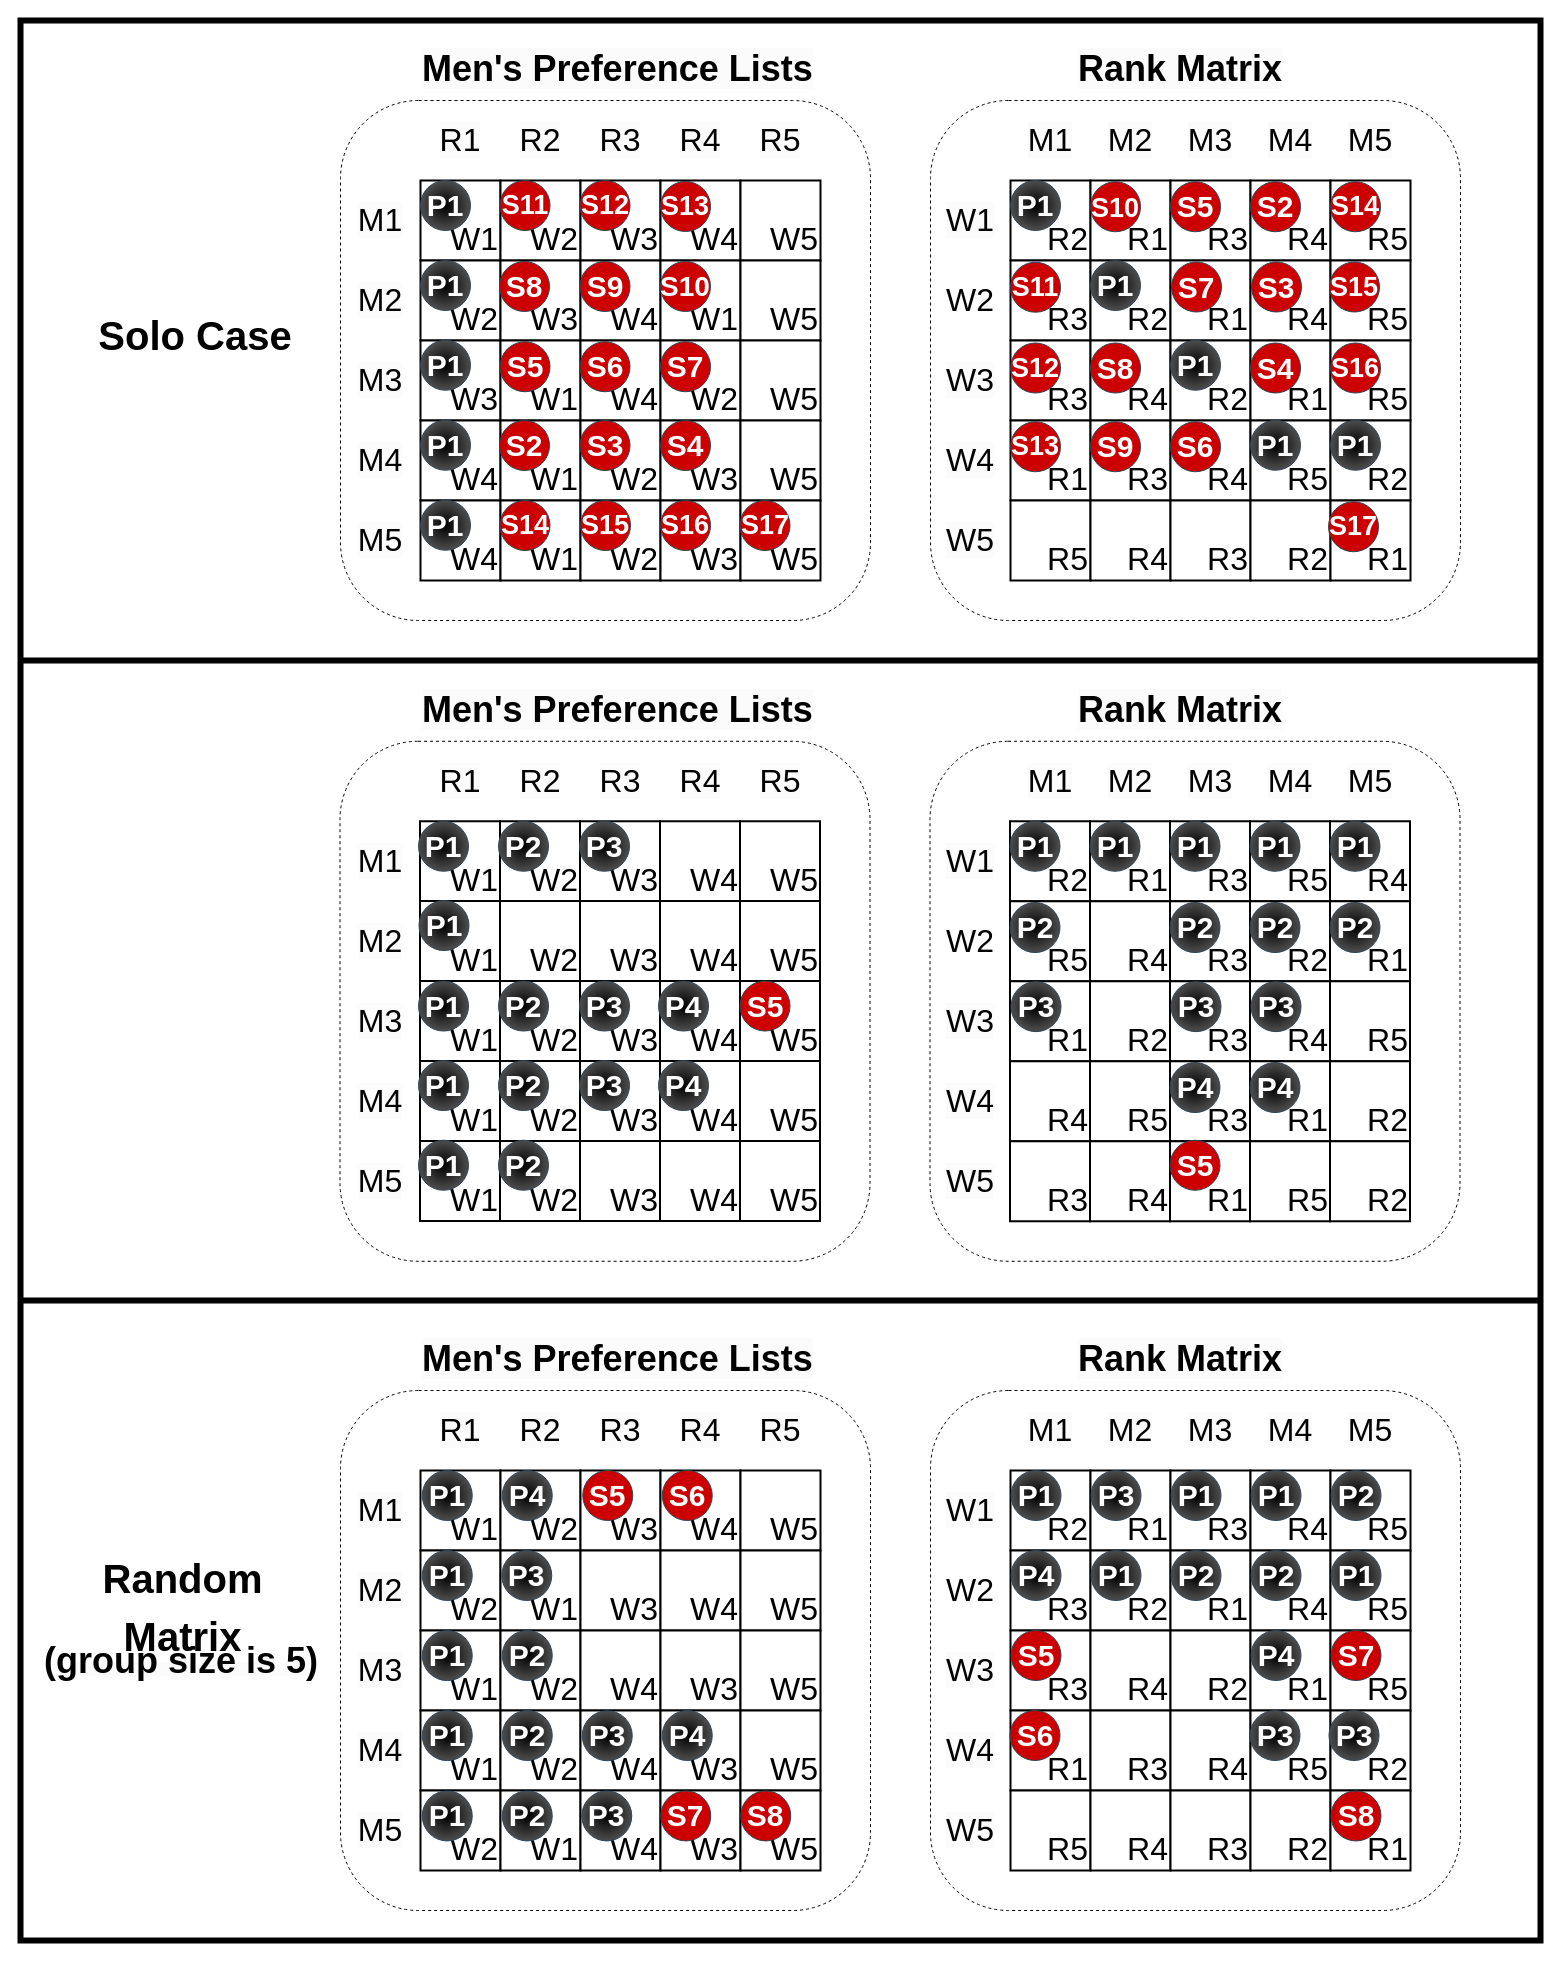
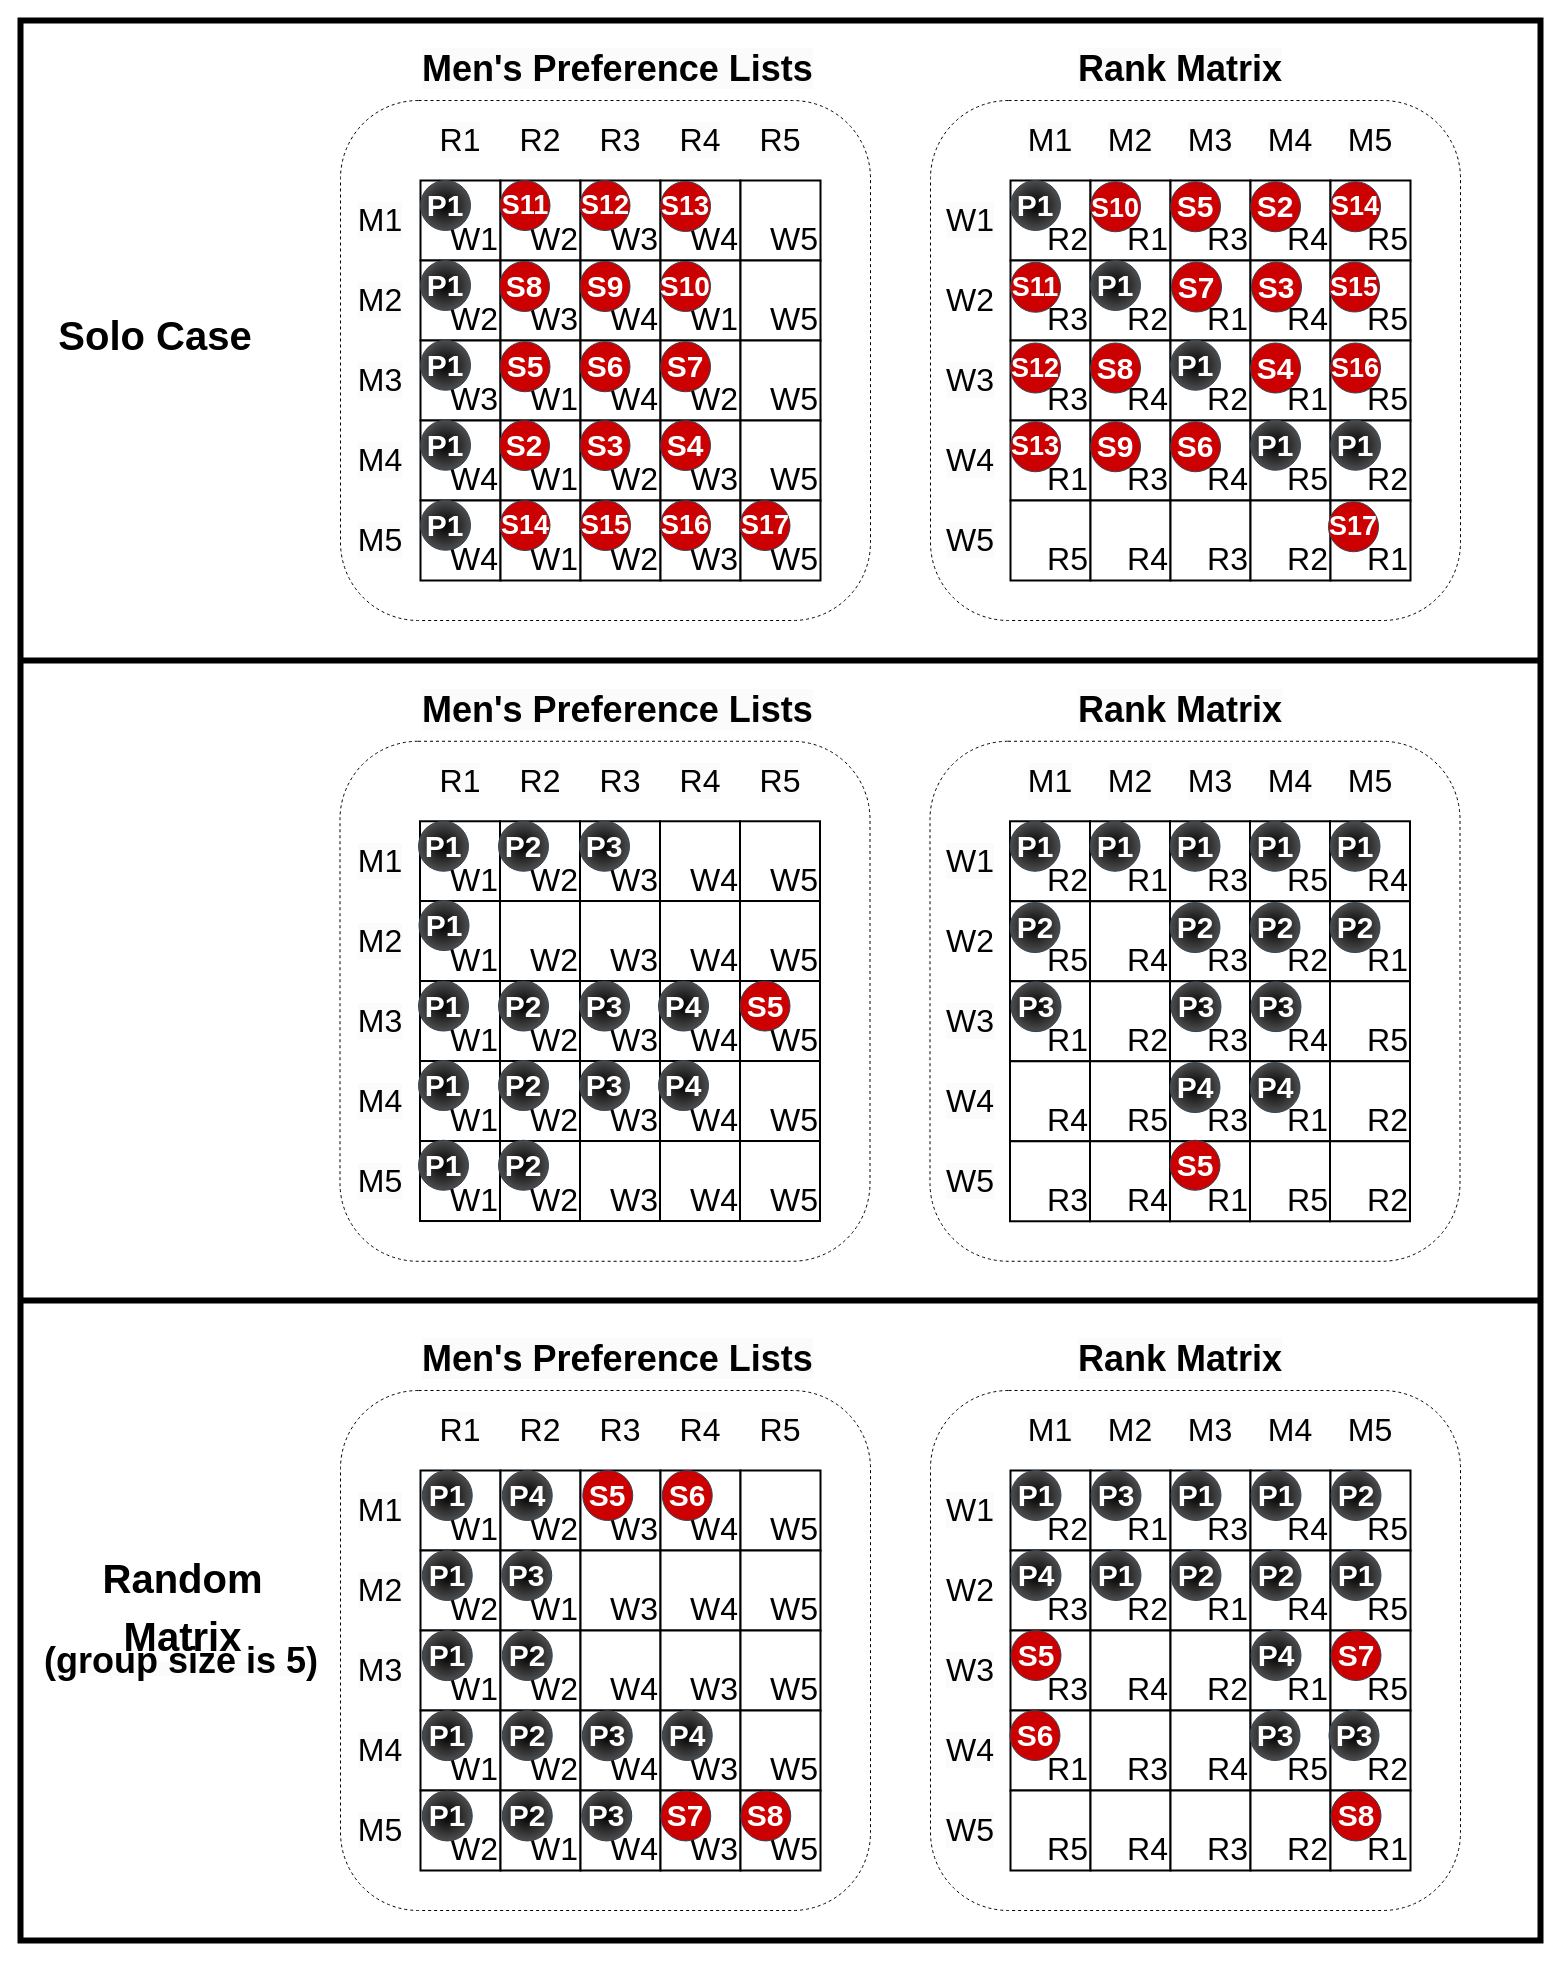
(196, 333) -> (156, 333)
